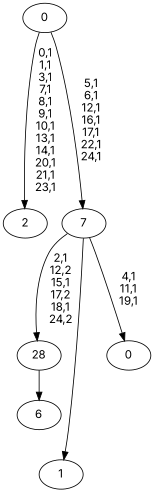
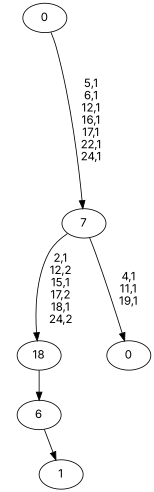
(25, 223) -> none
(77, 345) -> (49, 441)
(39, 355) -> (39, 355)
